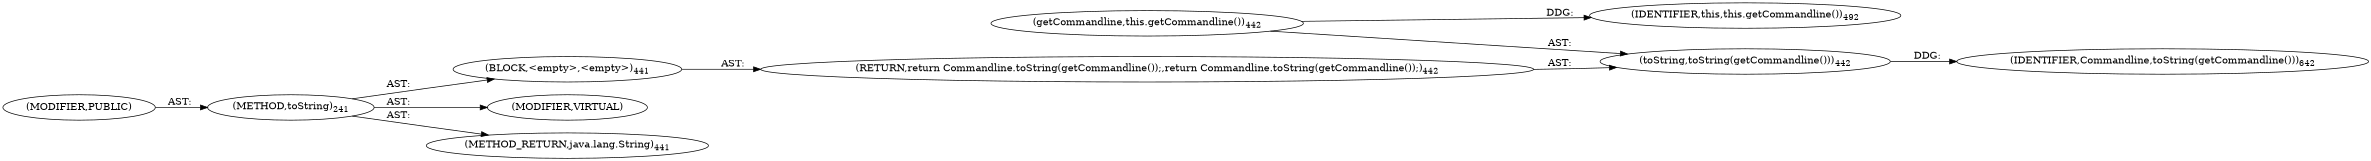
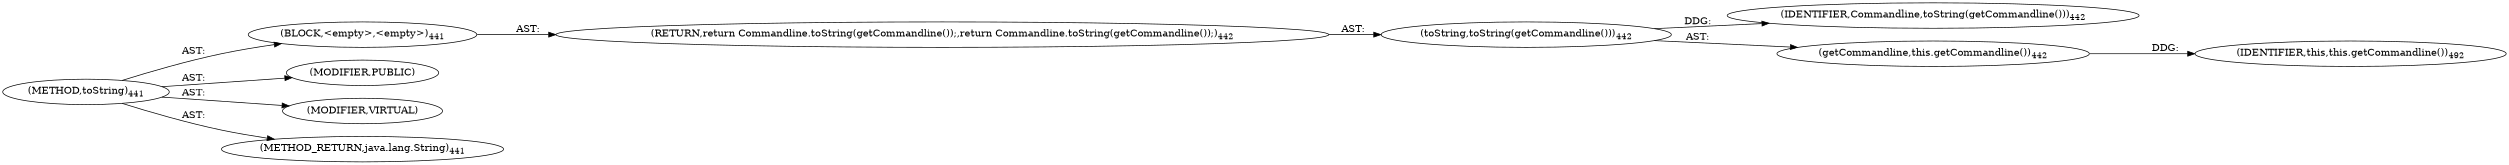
(1445, 42) -> (1722, 44)
(2307, 60) -> (2078, 14)
(341, 106) -> (136, 91)
(178, 107) -> (223, 82)
